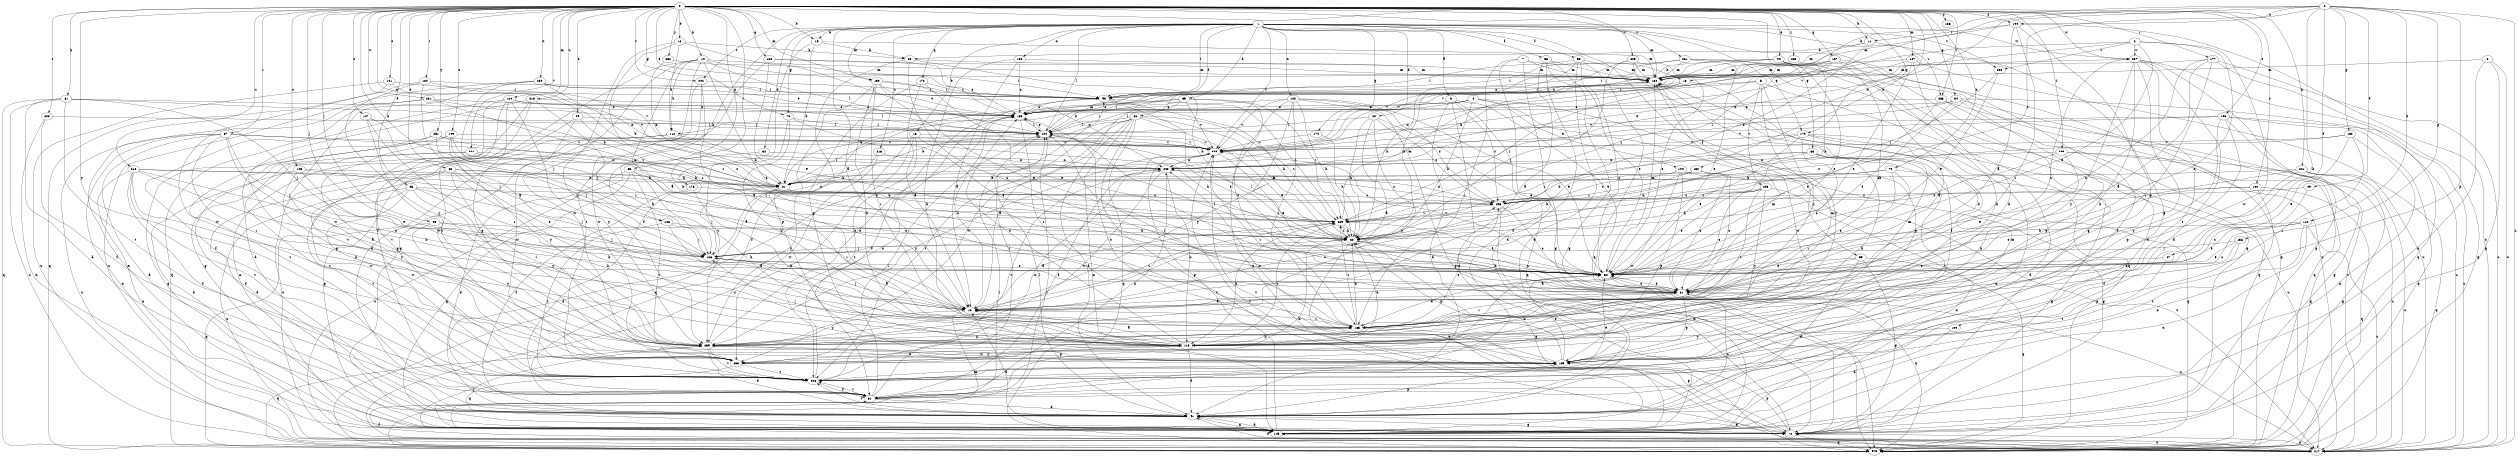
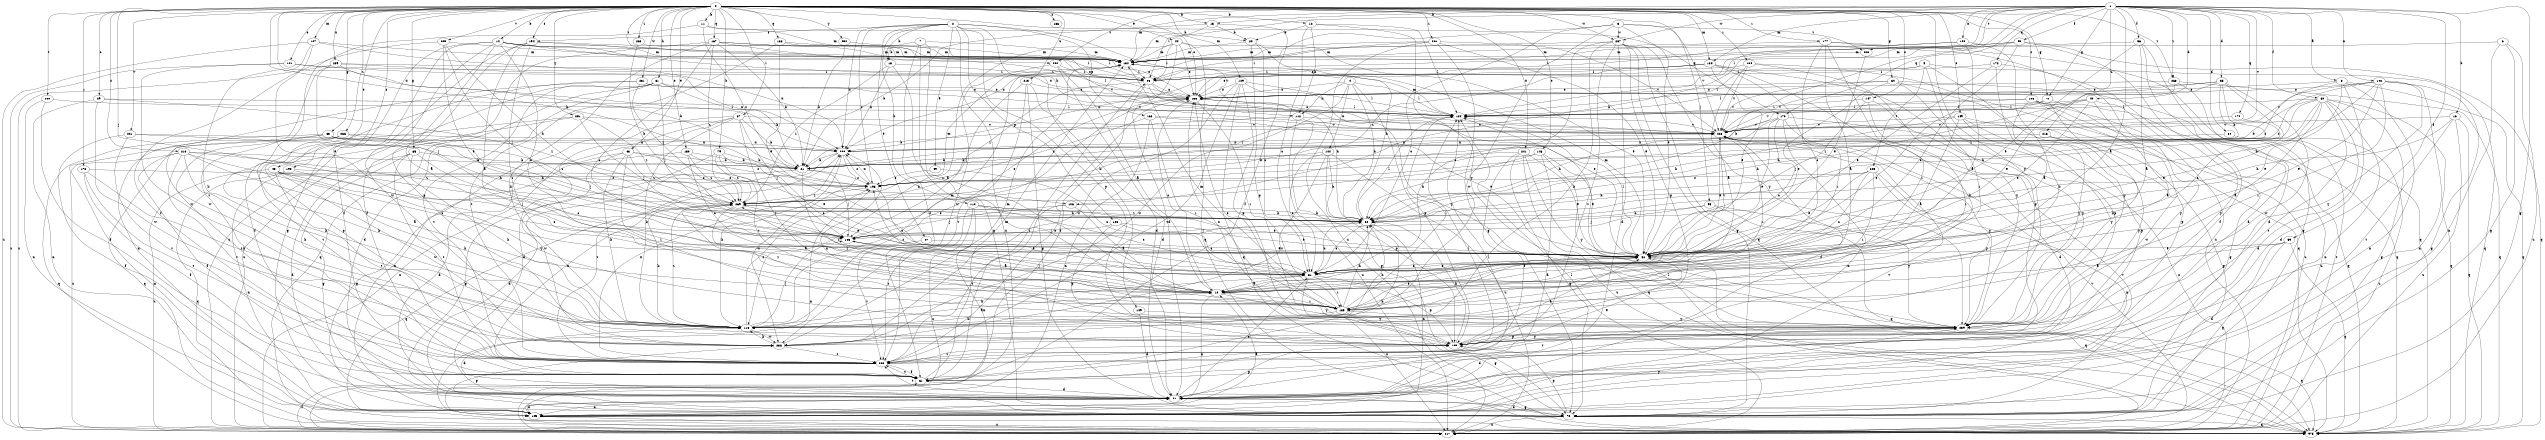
(1947, 32) -> (841, 56)
none -> (429, 355)
(1703, 421) -> (637, 337)
